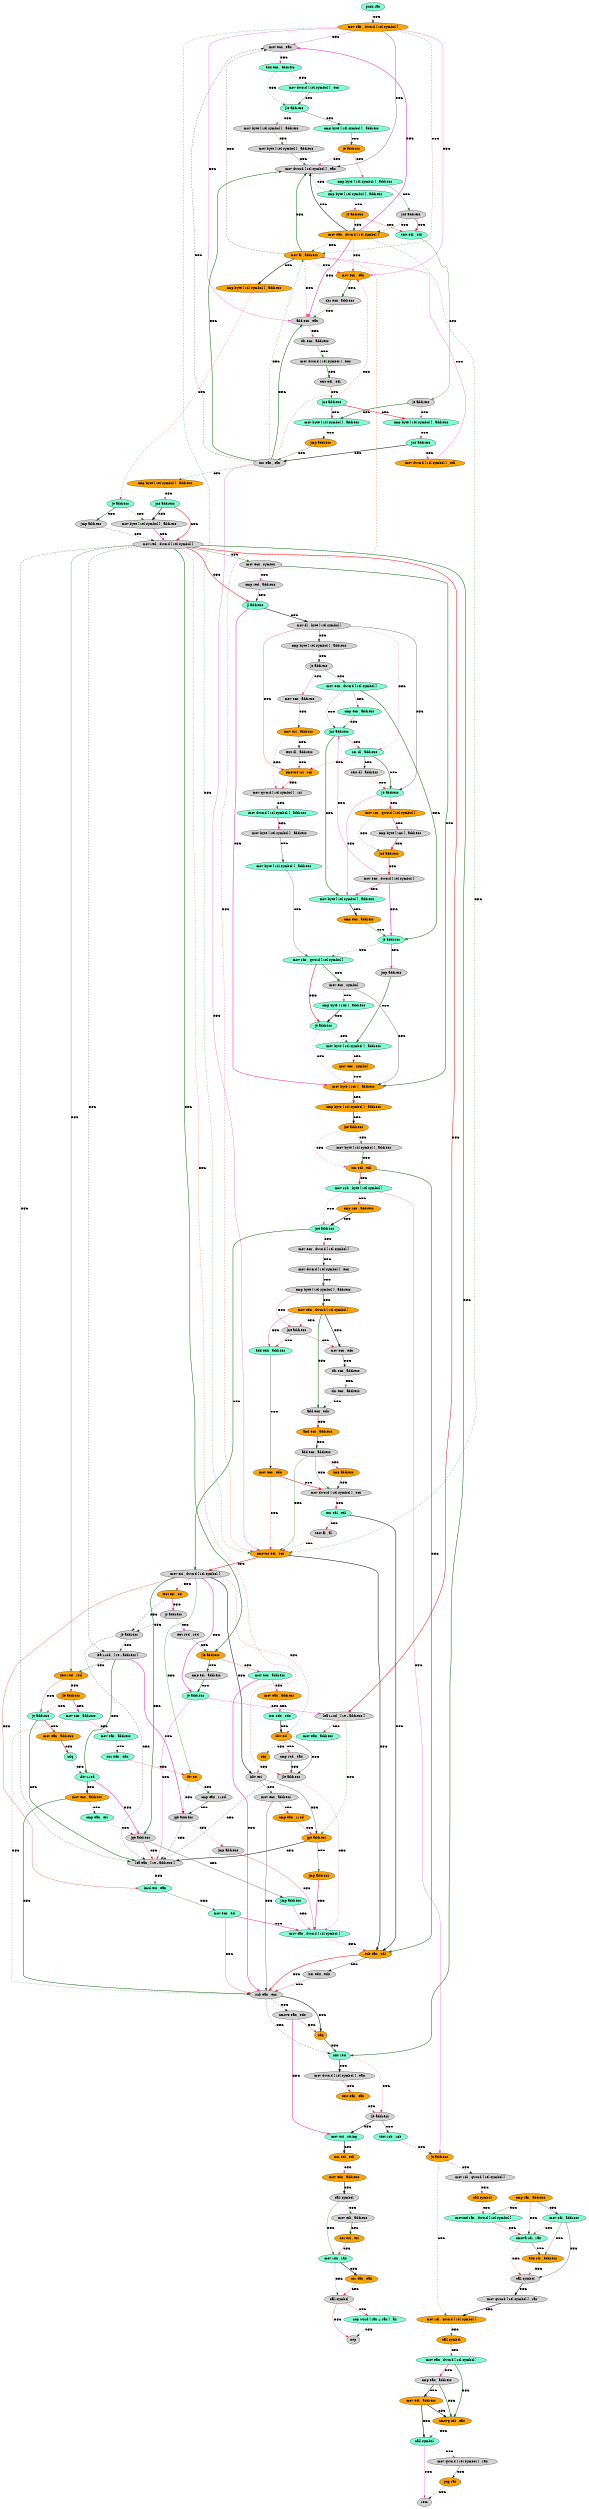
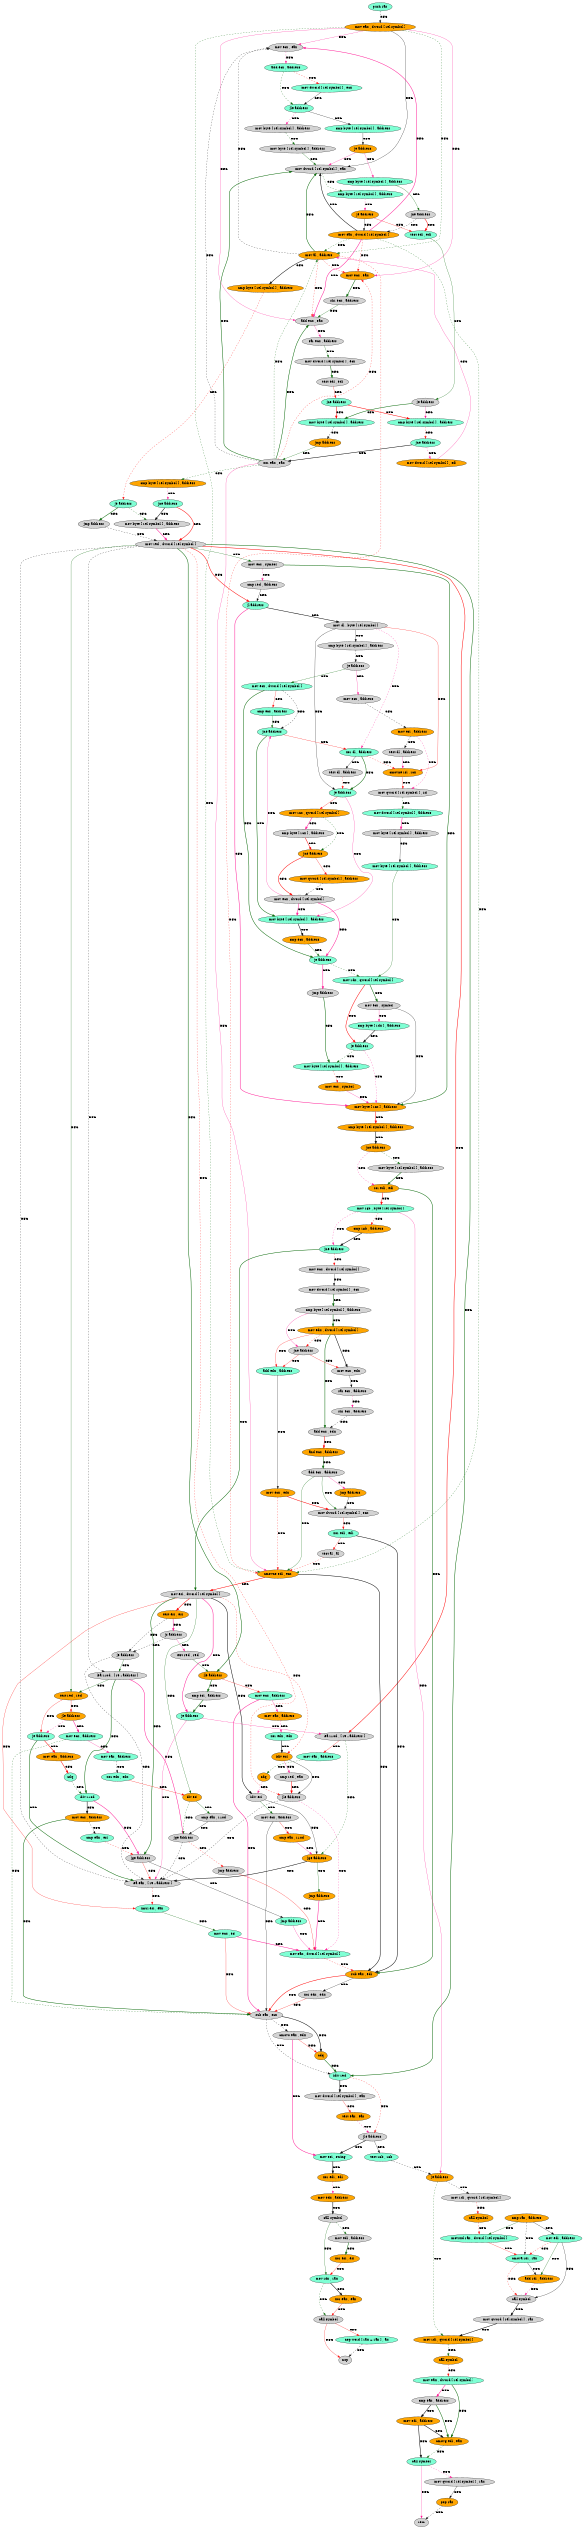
(459, 362) -> (464, 362)
none -> (329, 879)
(183, 1583) -> (184, 1603)
